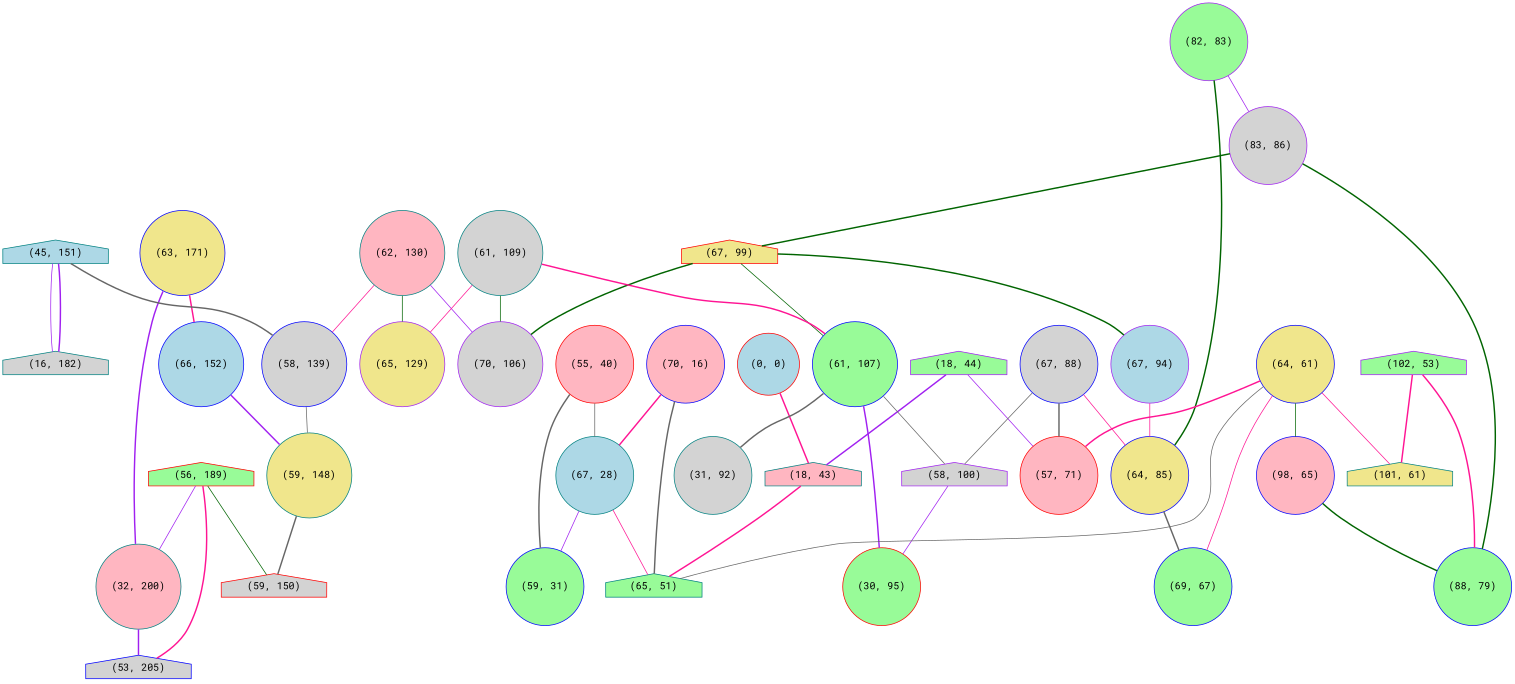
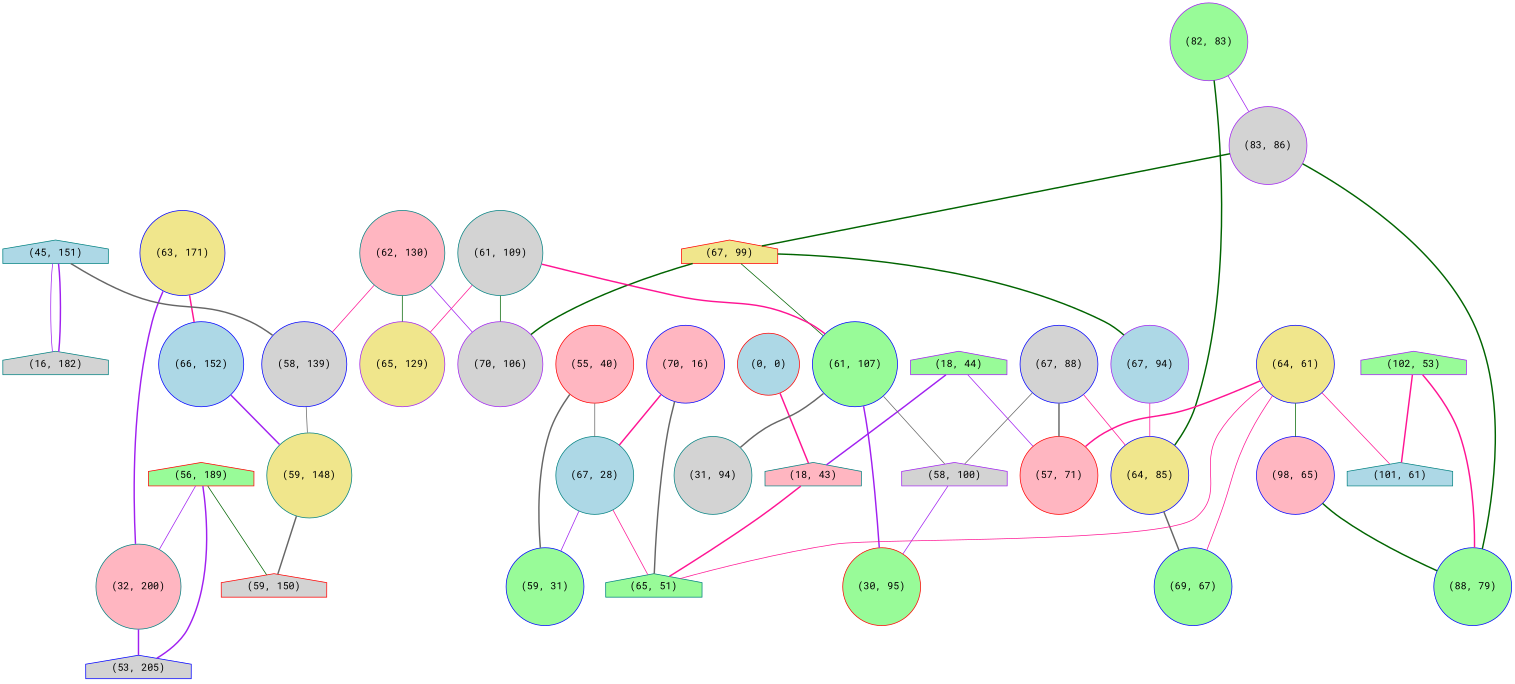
(713, 475) -> (713, 475)
(1400, 475) -> (1400, 475)
(1015, 538) -> (1015, 538)
(203, 580) -> (203, 580)
